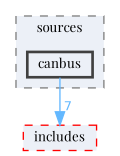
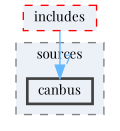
(60, 96) -> (60, 51)
